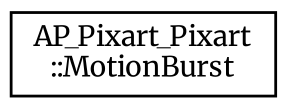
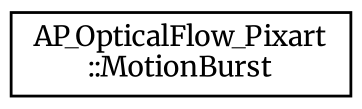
(143, 54) -> (181, 54)
